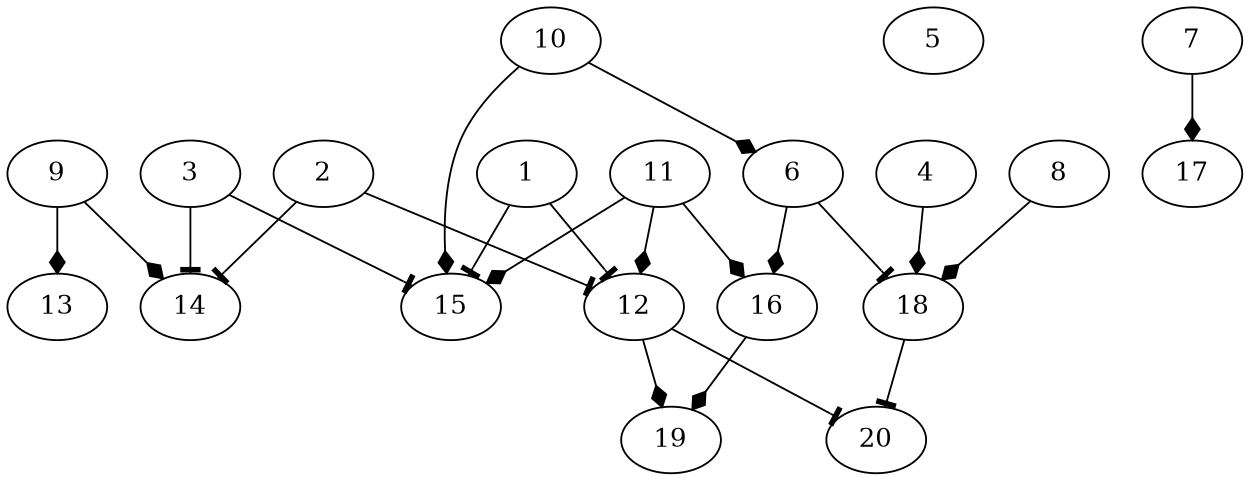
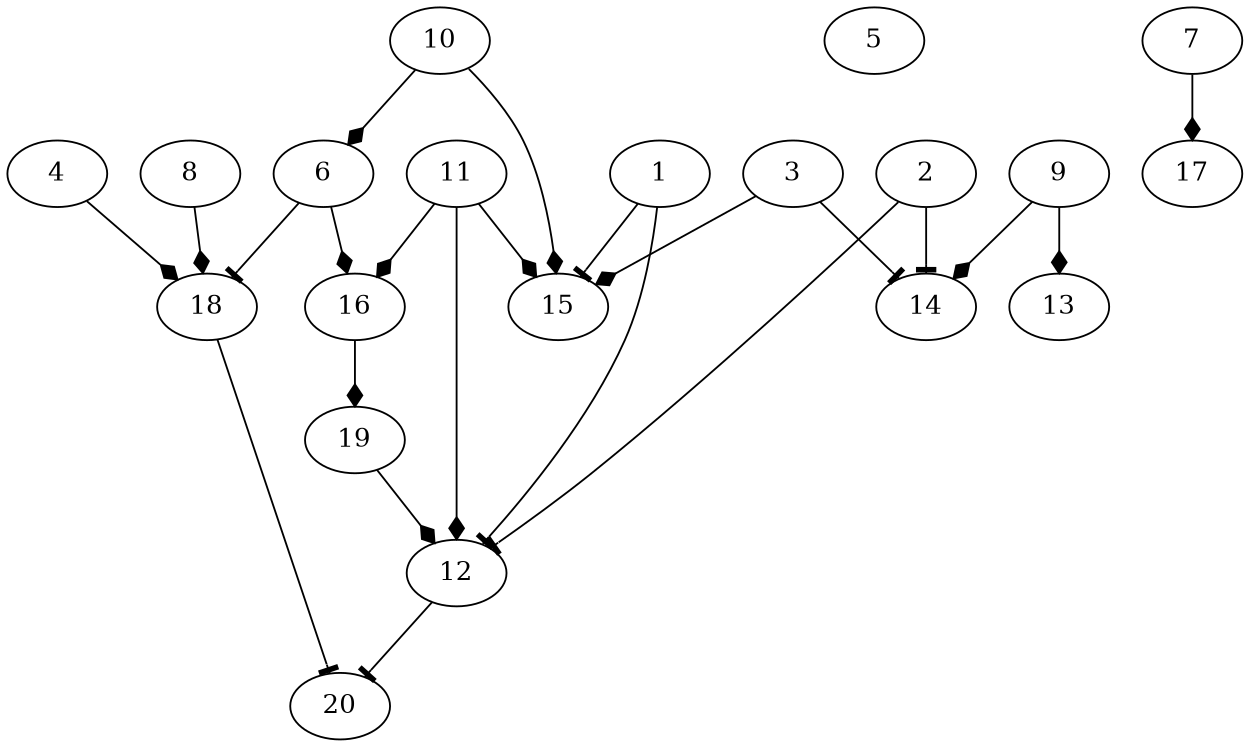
(316, 238) -> (686, 235)
(650, 363) -> (399, 498)
